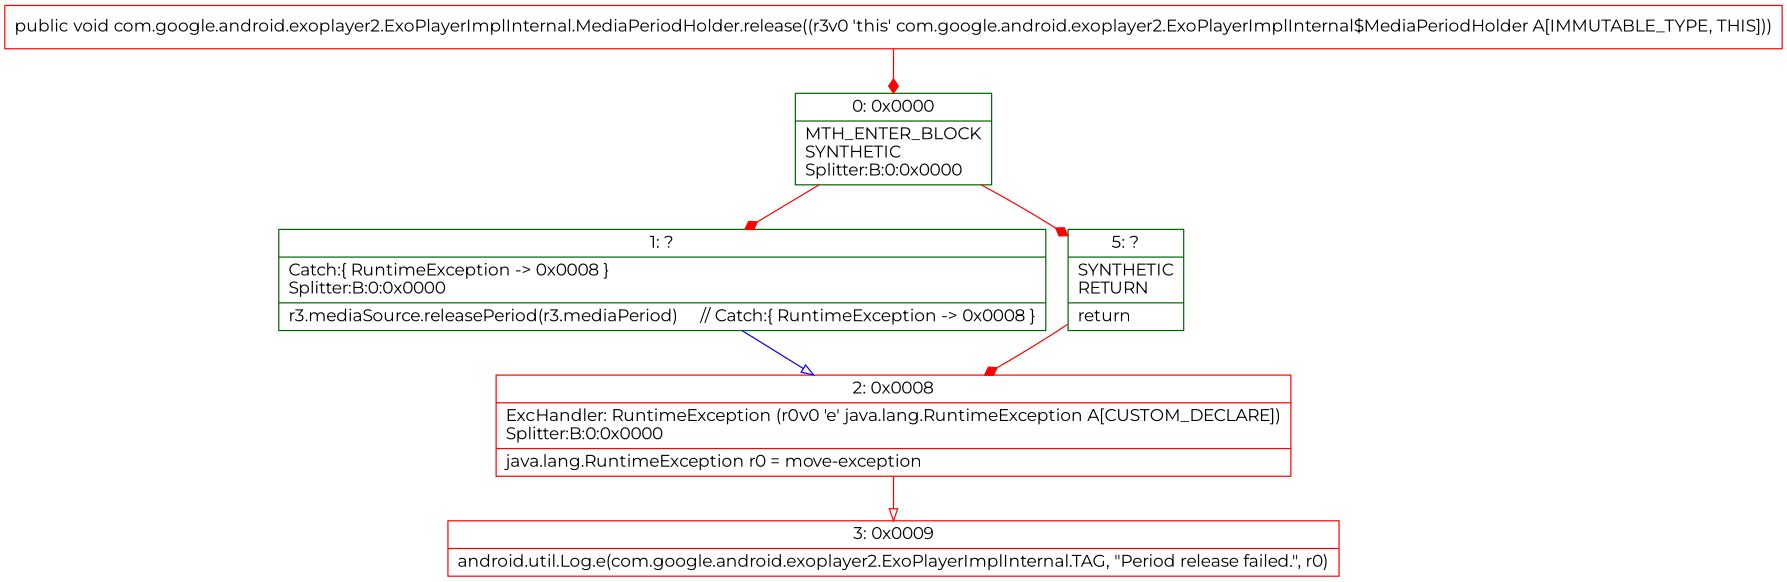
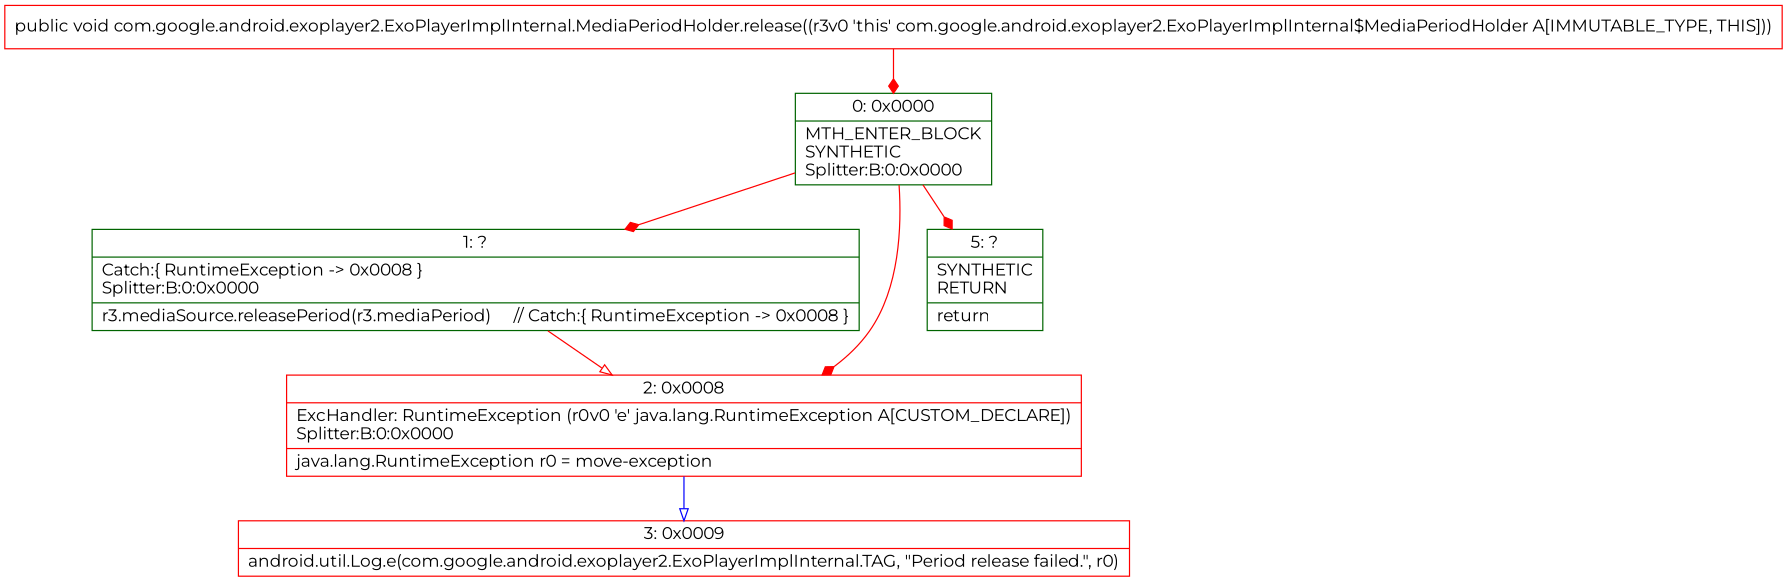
(1033, 346) -> (890, 285)
(773, 350) -> (575, 349)
(893, 493) -> (684, 493)
